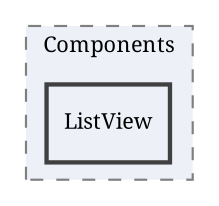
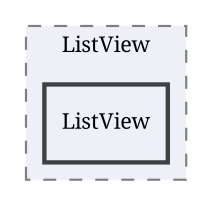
(109, 47) -> (106, 47)
